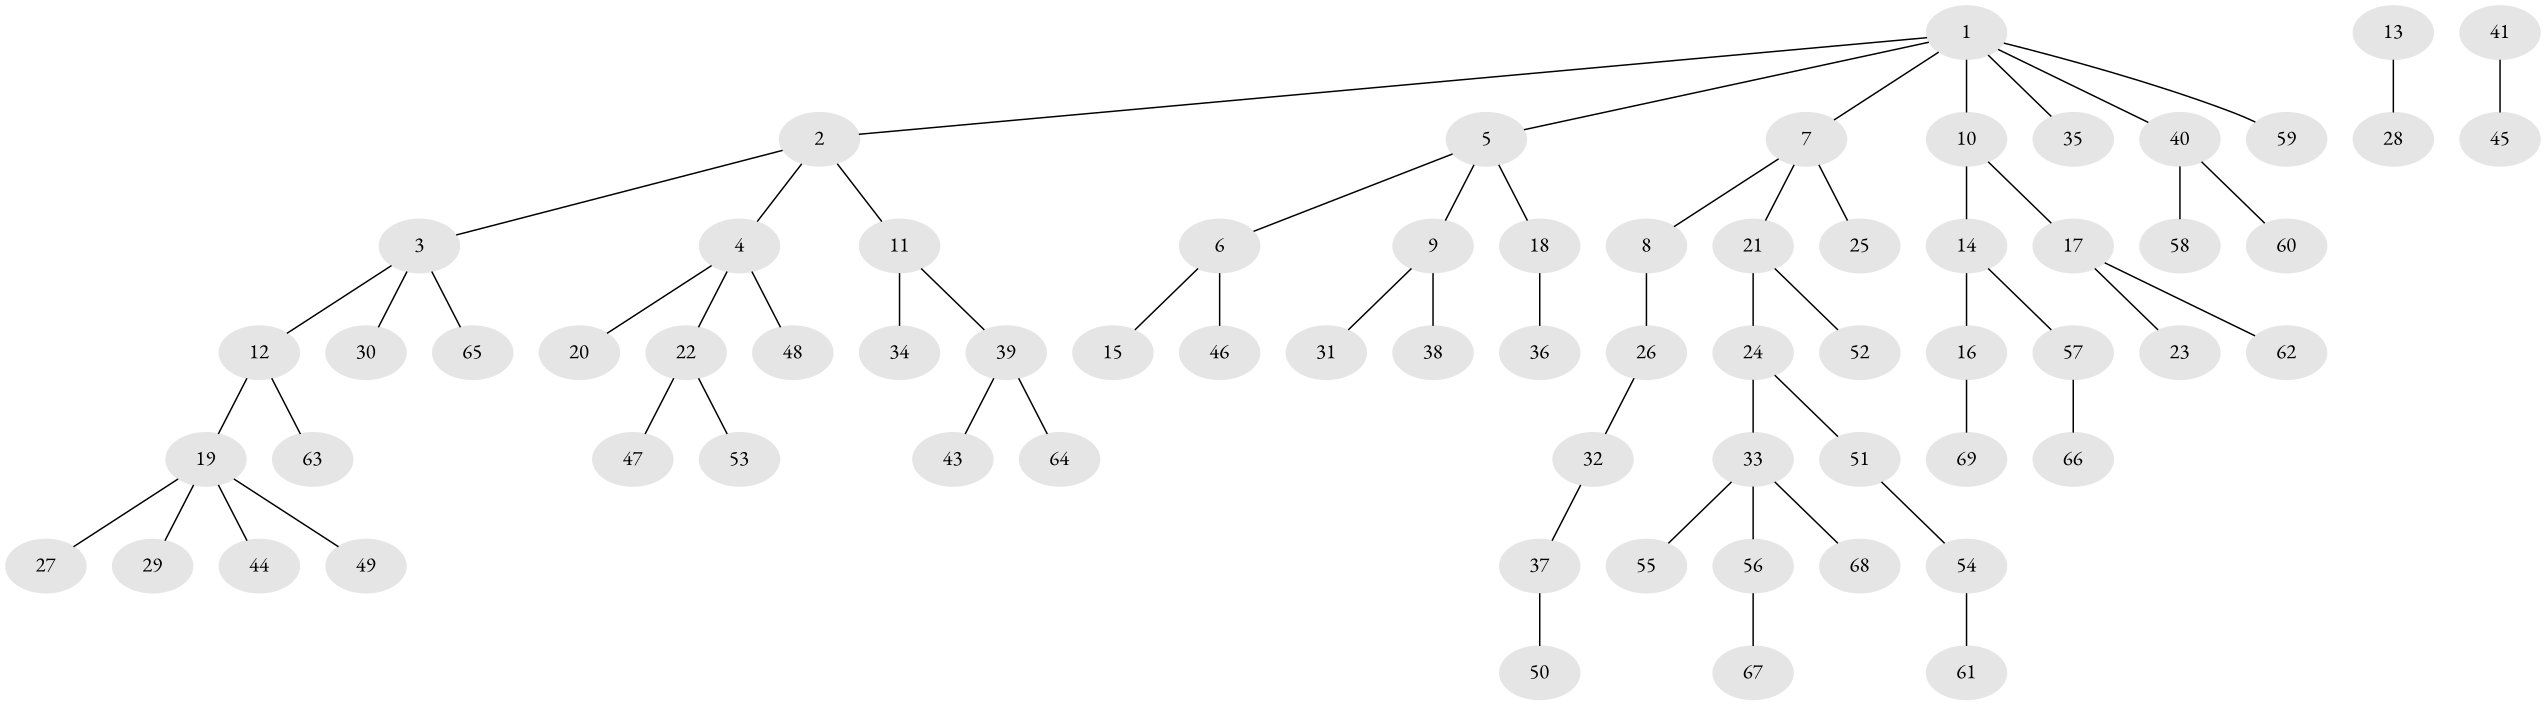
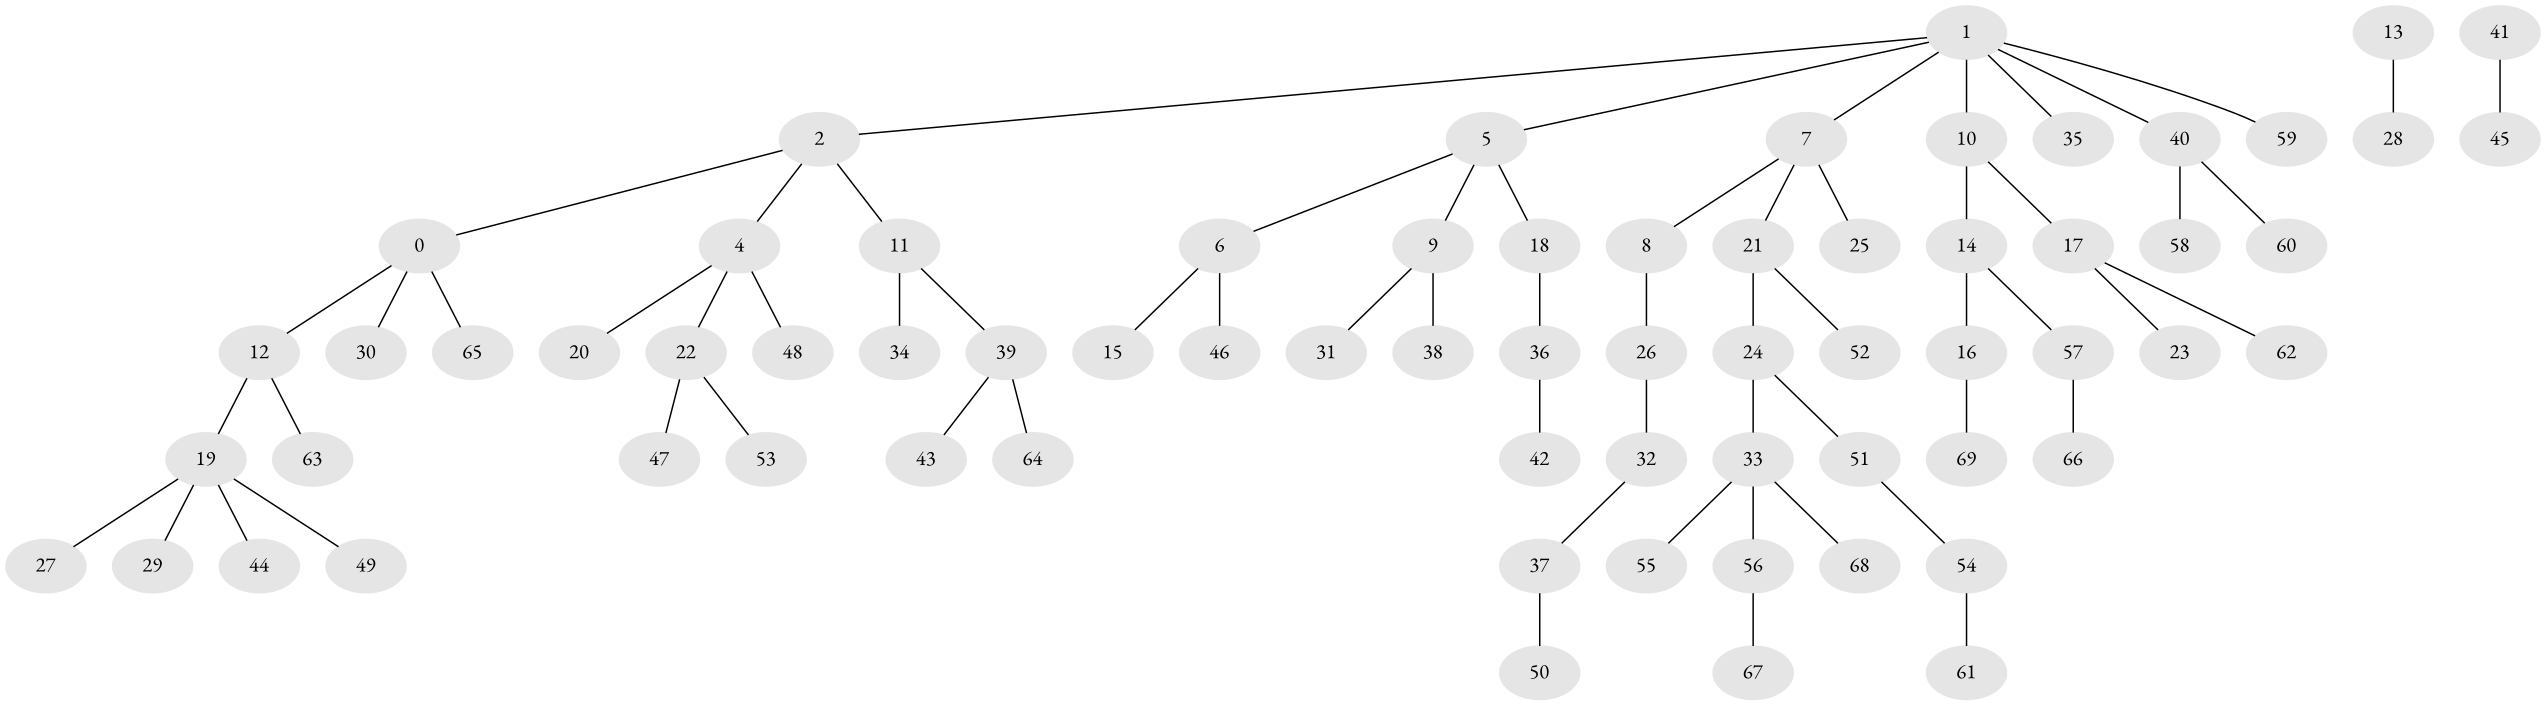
(419, 246) -> (419, 246)
none -> (1540, 459)
